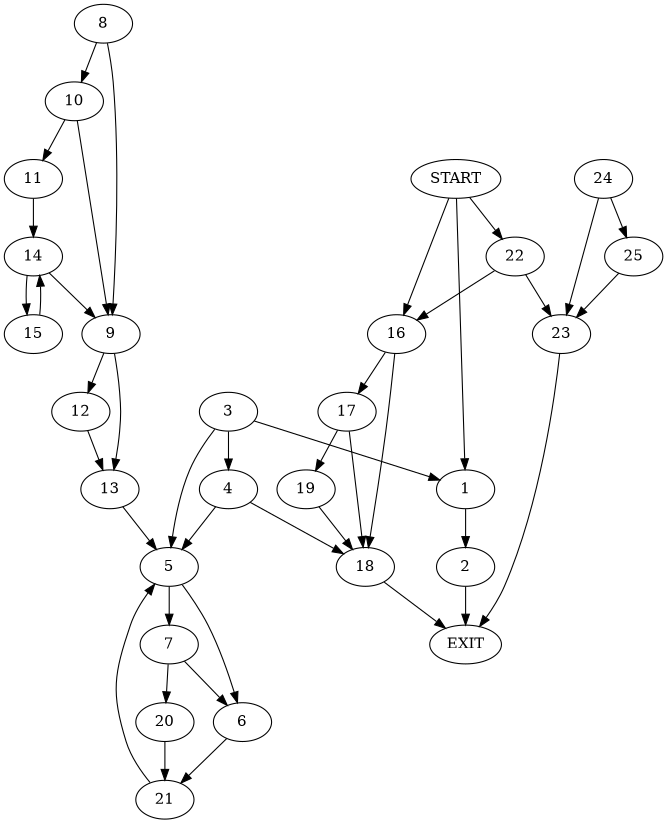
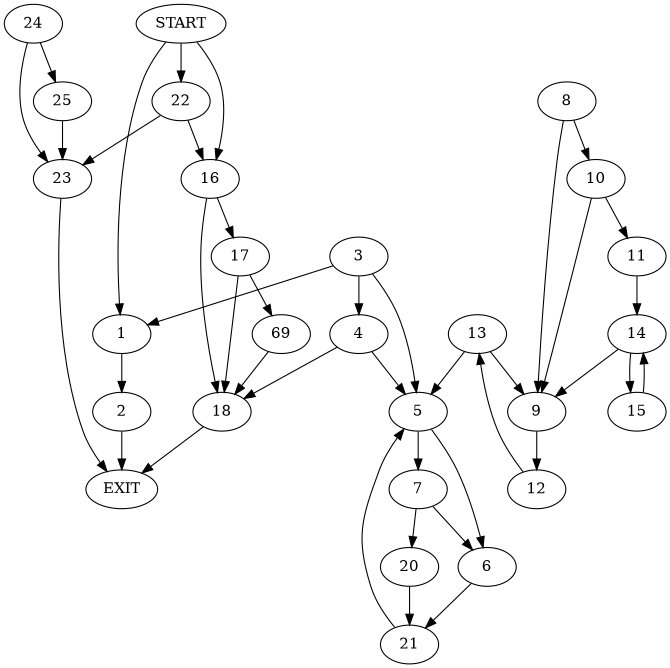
(121, 406) -> (504, 369)
(306, 489) -> (281, 334)
